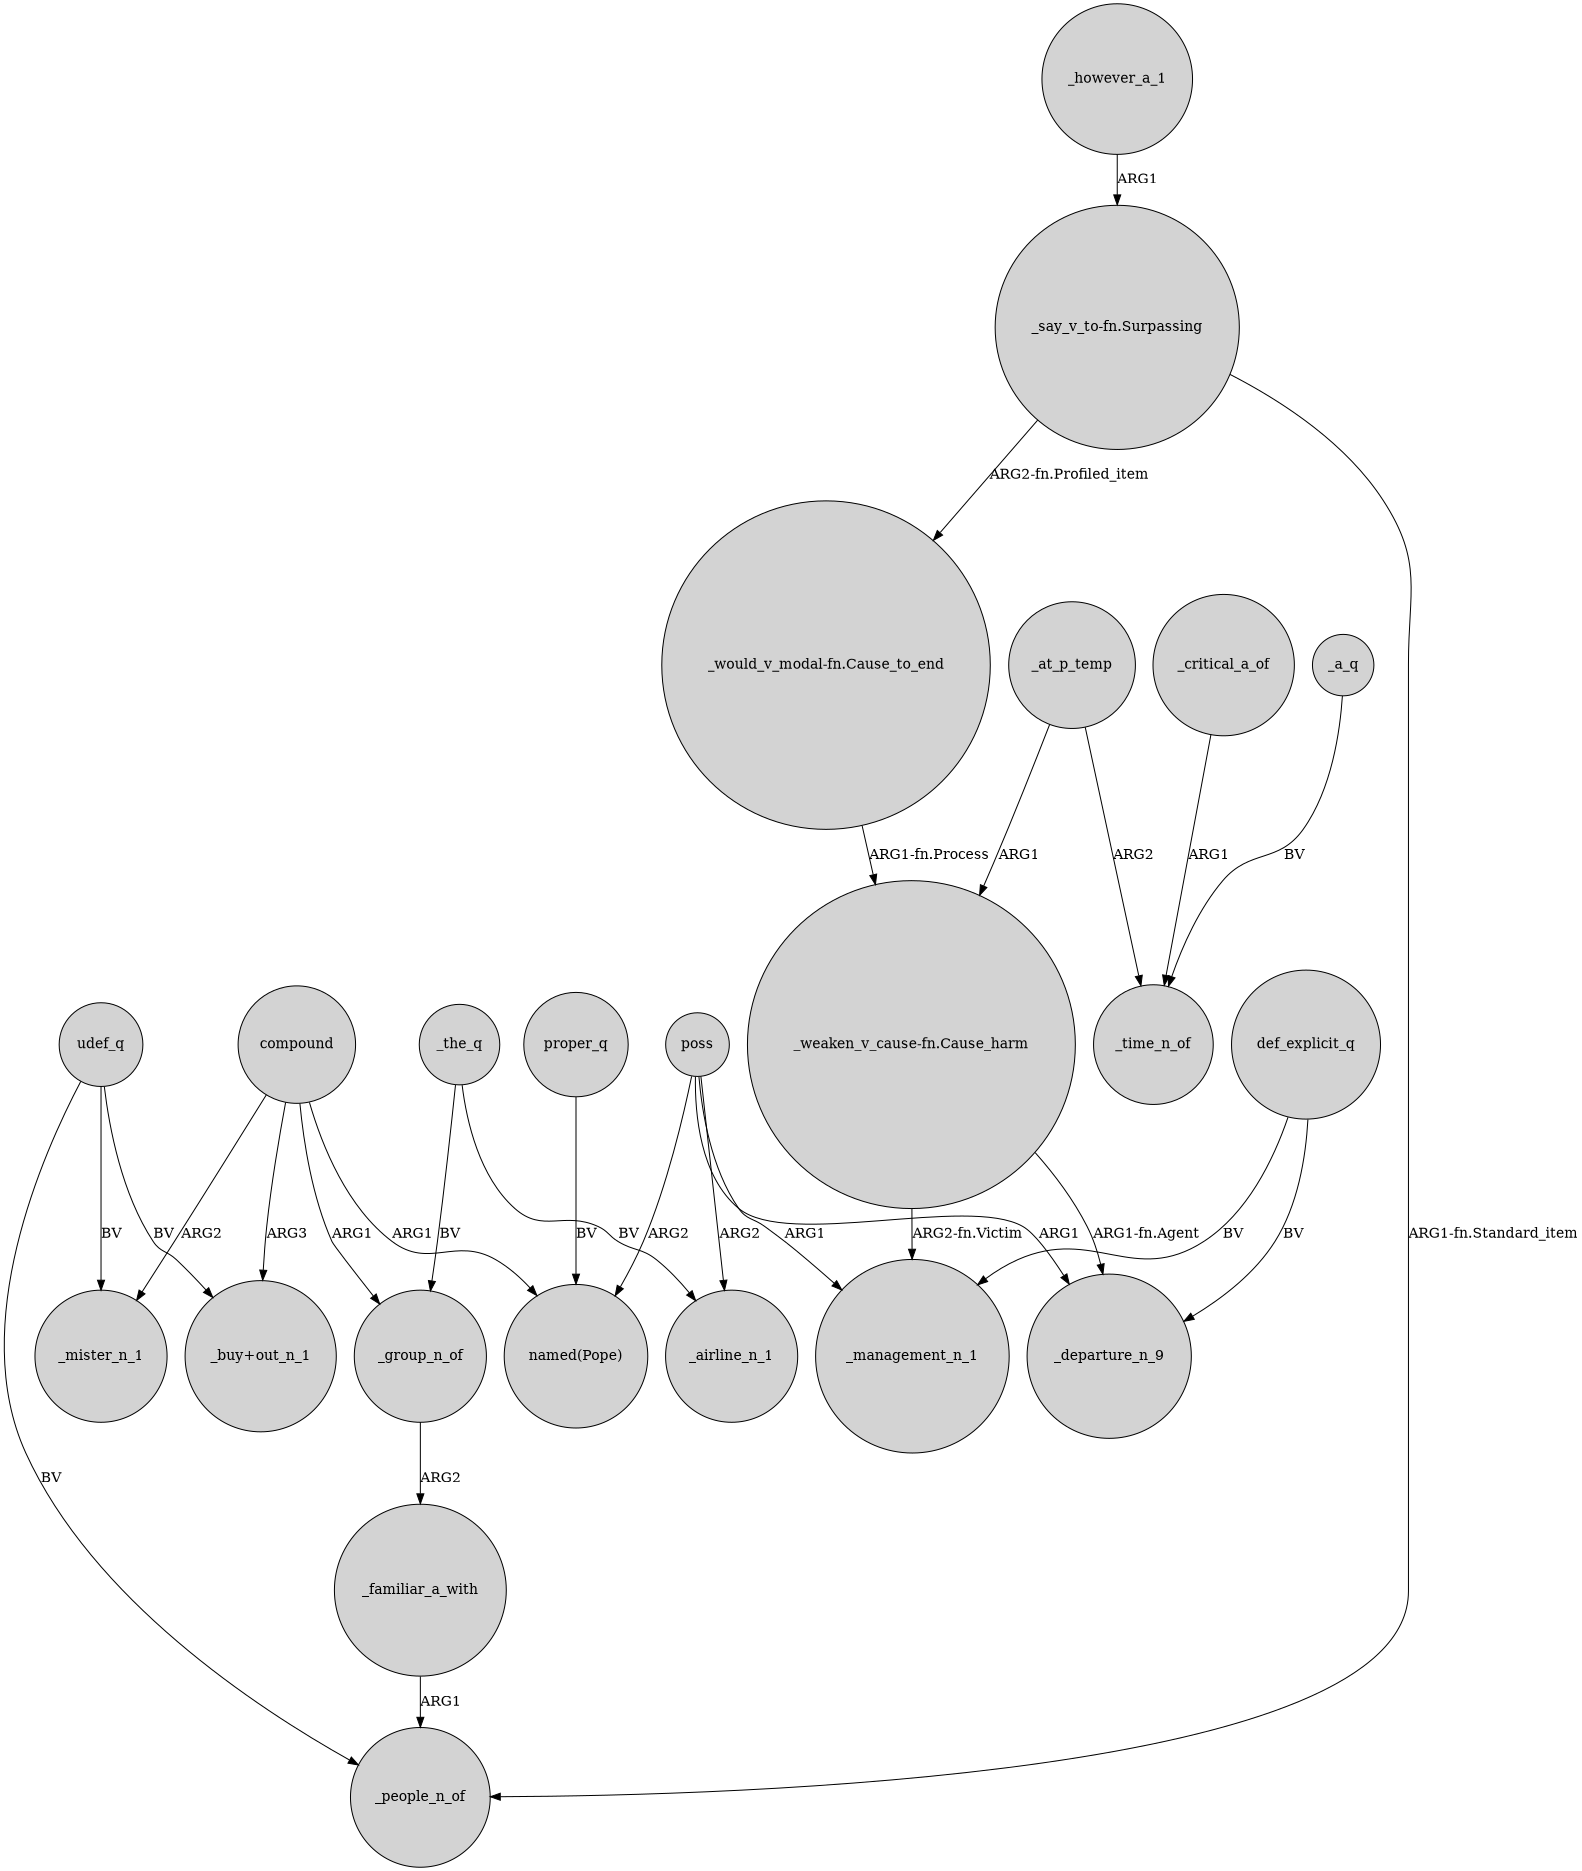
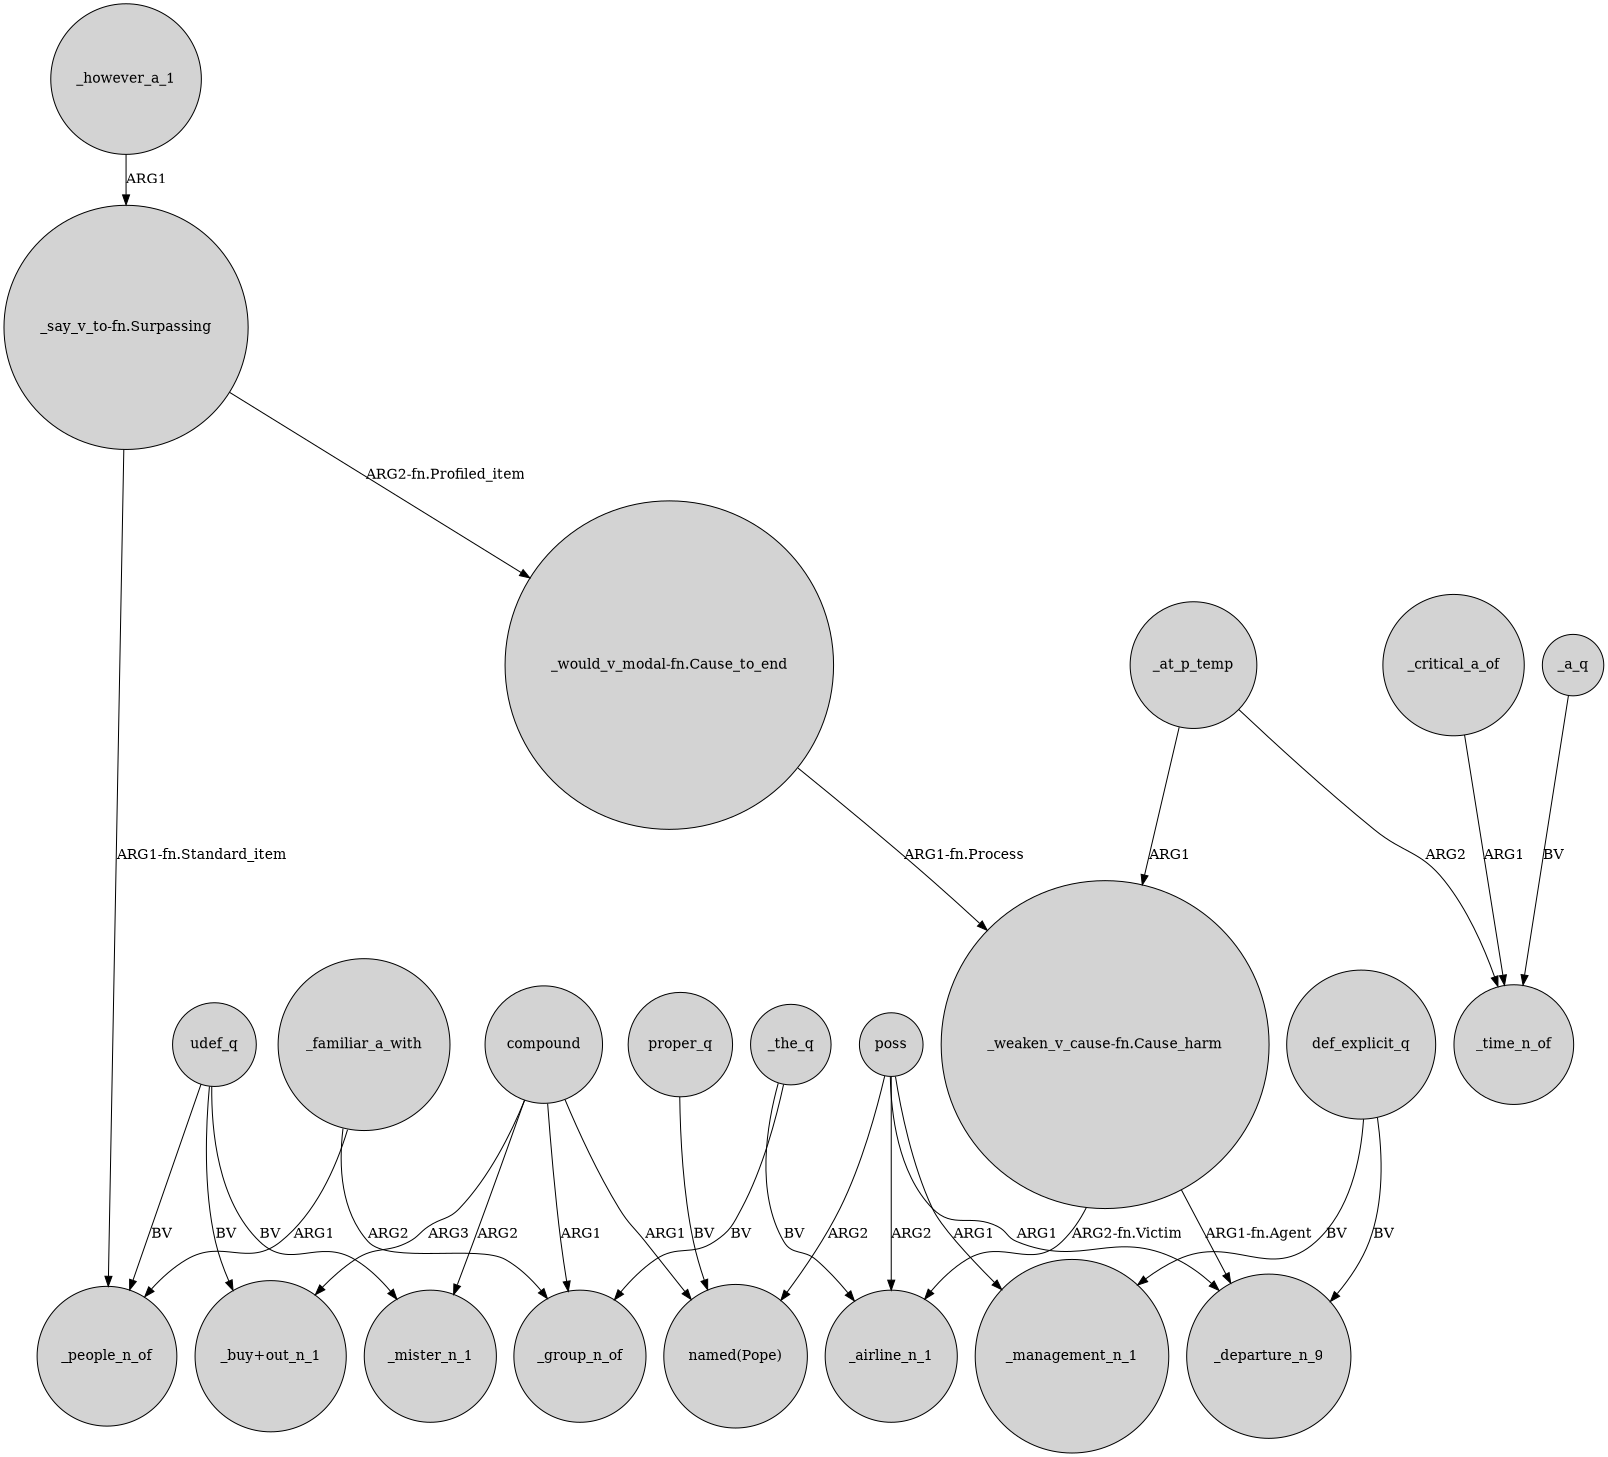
(912, 1229) -> (1012, 1253)
(420, 1458) -> (400, 1252)
